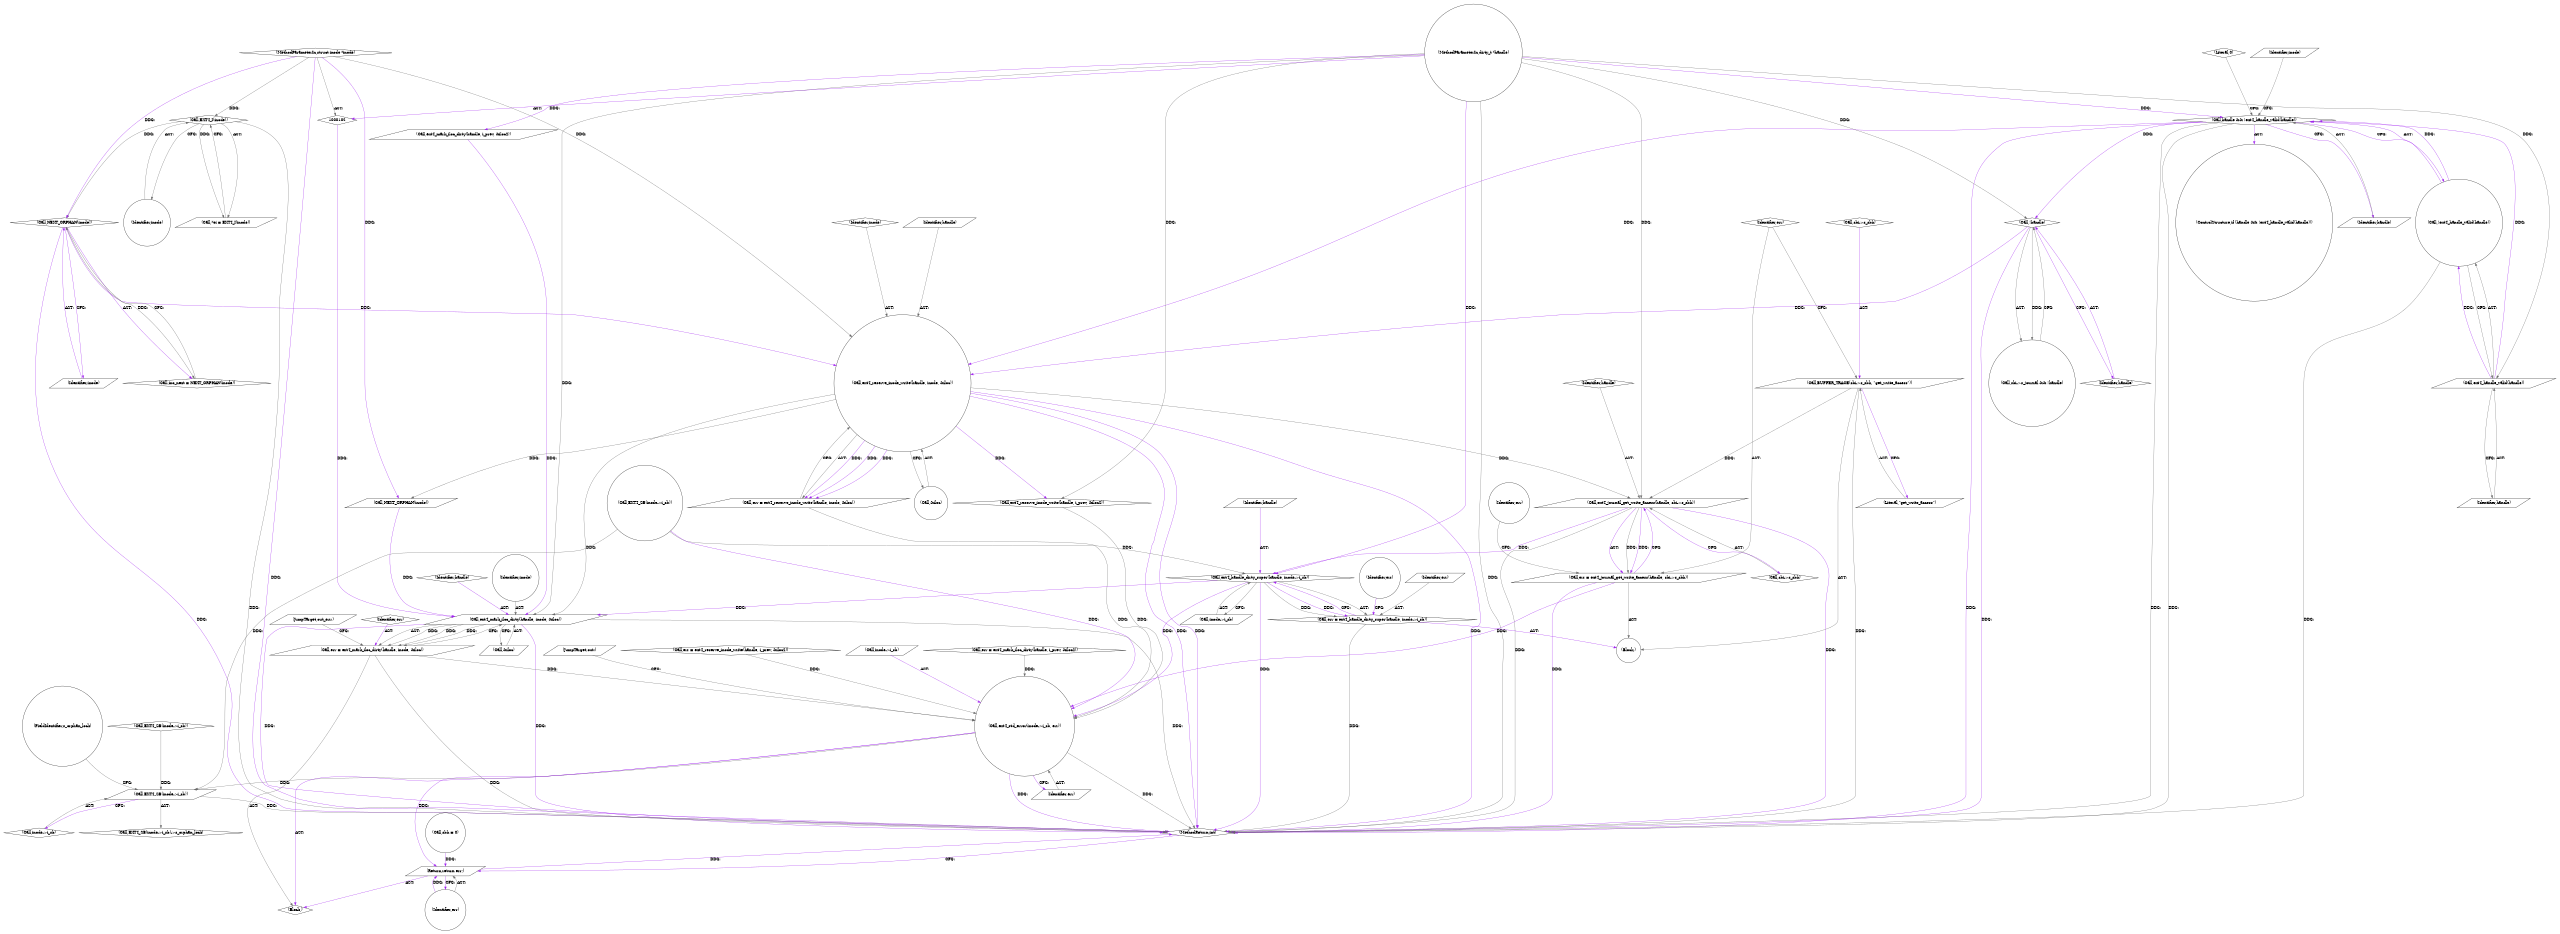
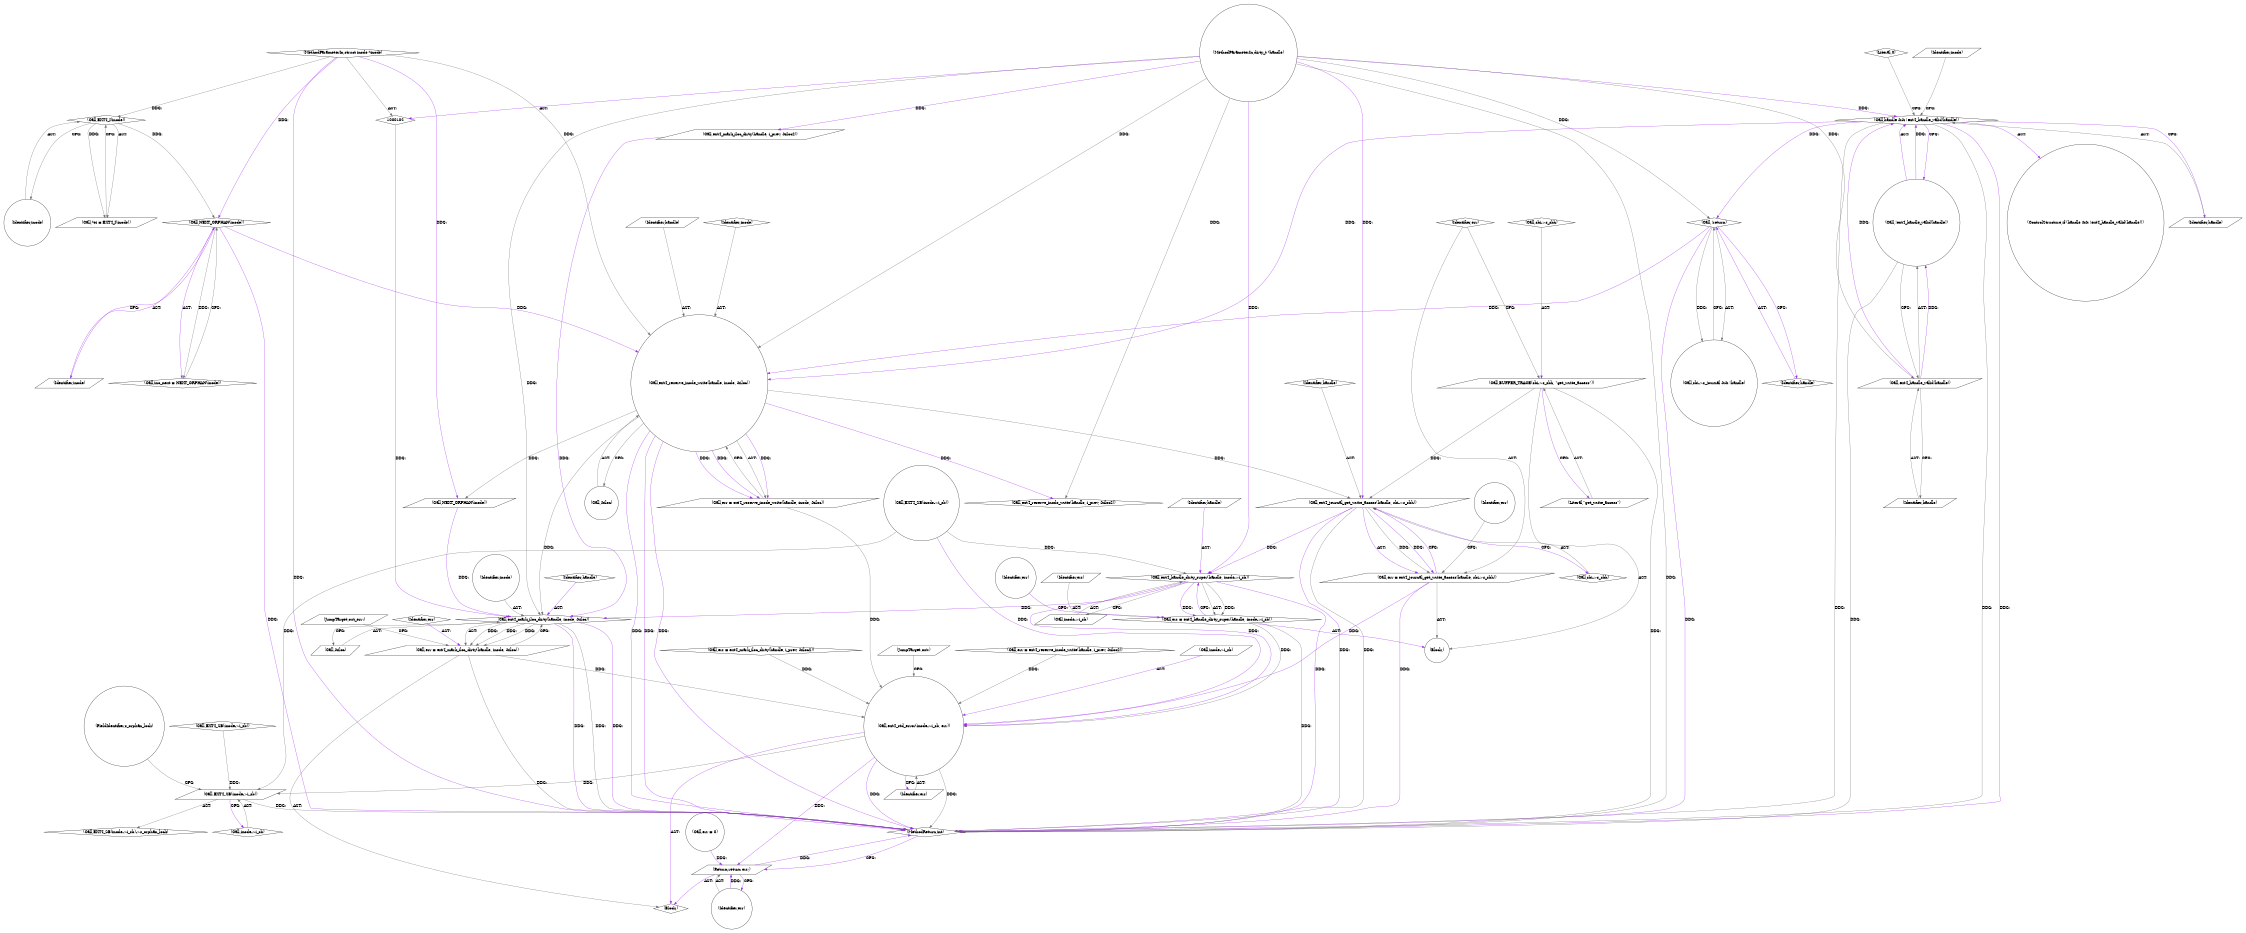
none -> (983, 212)
(2032, 223) -> (1714, 223)
(1641, 239) -> (1363, 260)
(516, 620) -> (543, 620)
(1134, 621) -> (1157, 712)
(316, 806) -> none
(445, 833) -> (705, 832)
